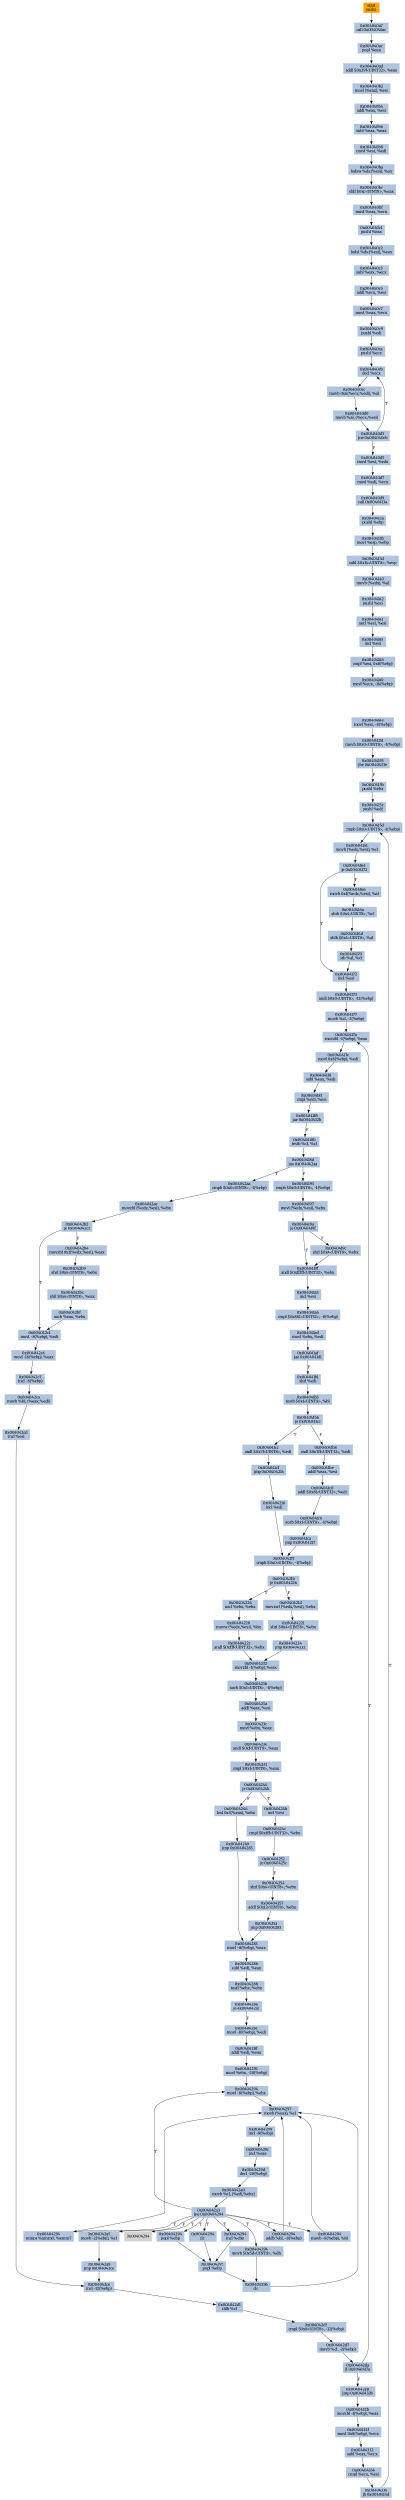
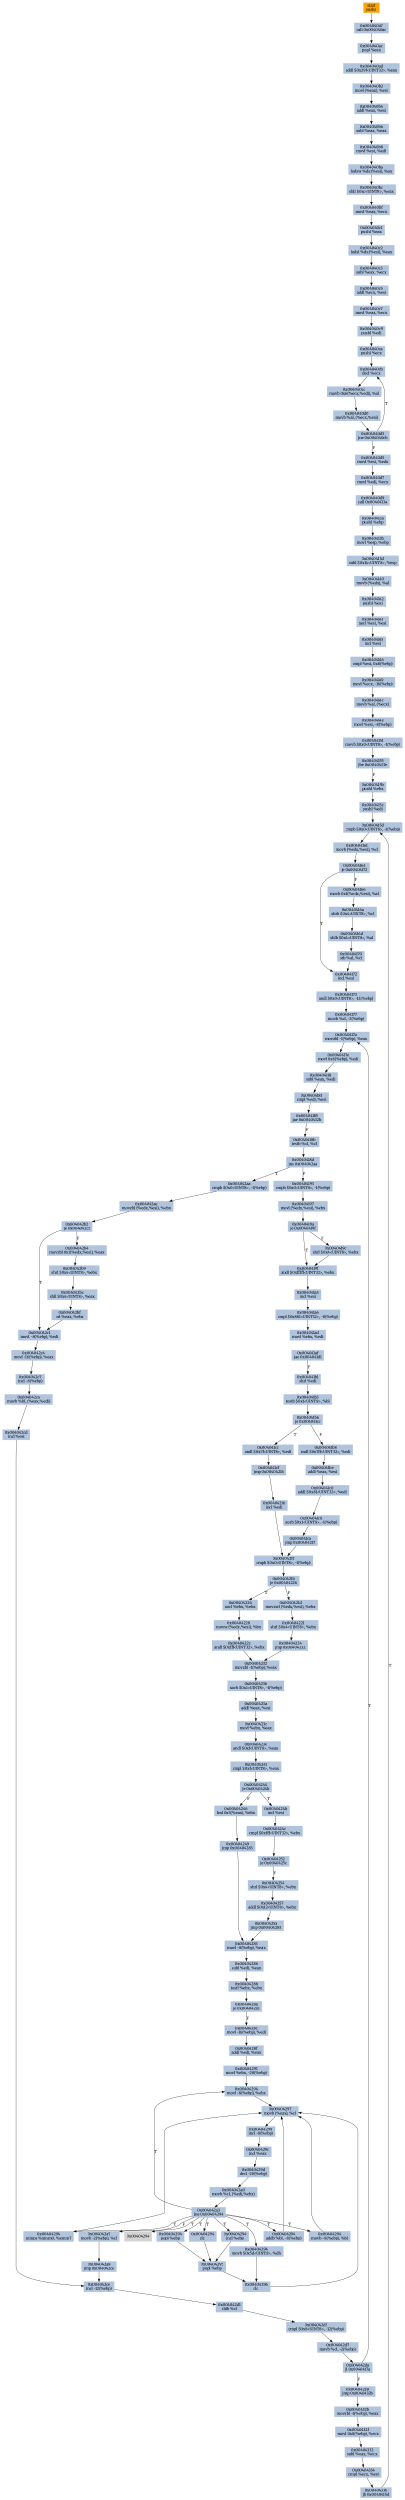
none -> (373, 702)
(70, 1315) -> (70, 1315)
(308, 1344) -> none
(246, 2007) -> (246, 2007)
